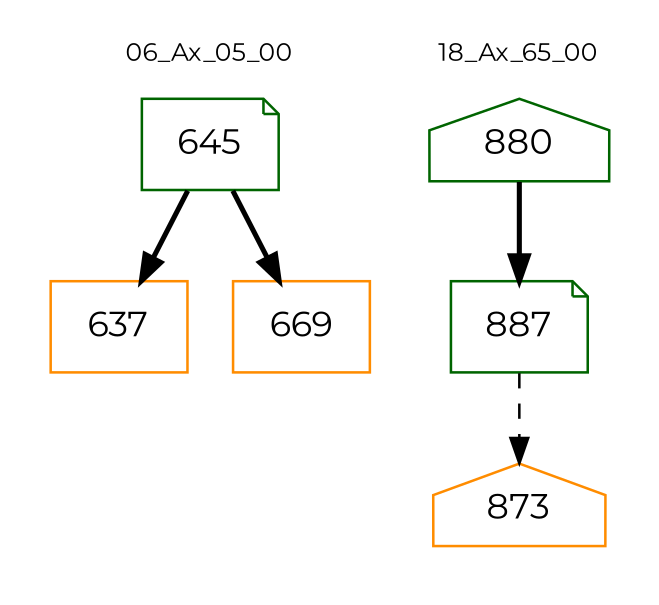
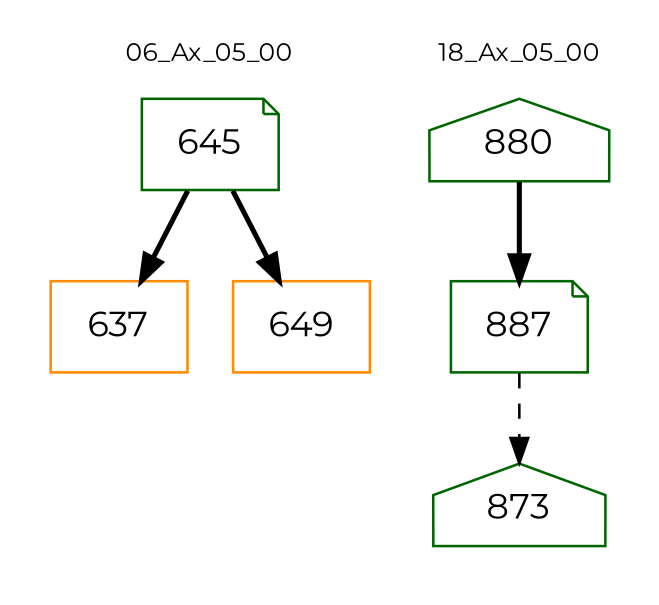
(519, 54) -> (519, 54)
(301, 327) -> (301, 327)
(519, 509) -> (519, 509)
